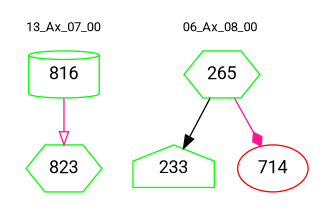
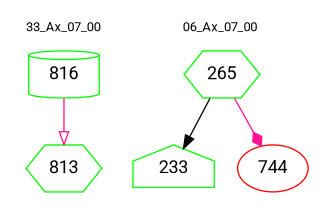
(64, 28) -> (64, 28)
(221, 28) -> (221, 28)
(64, 168) -> (64, 168)
(273, 168) -> (273, 168)
